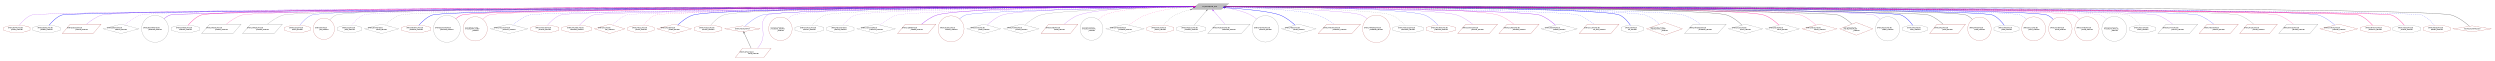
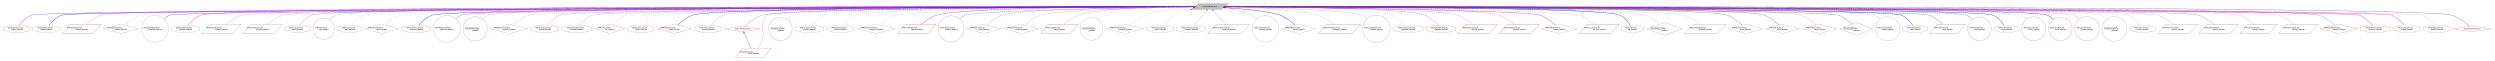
(604, 9) -> (604, 9)
